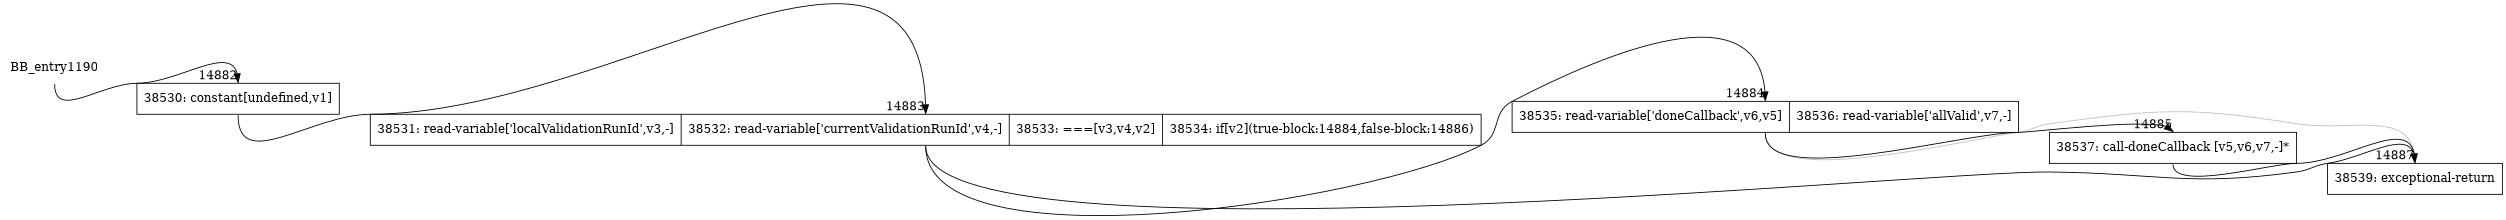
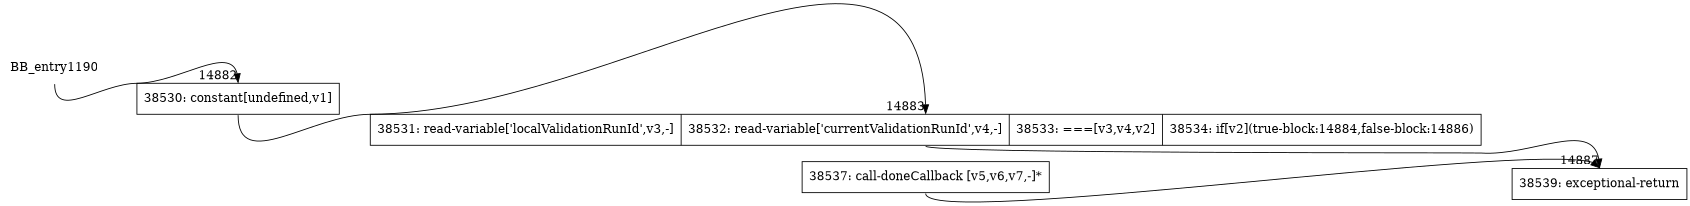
(1765, 117) -> none
